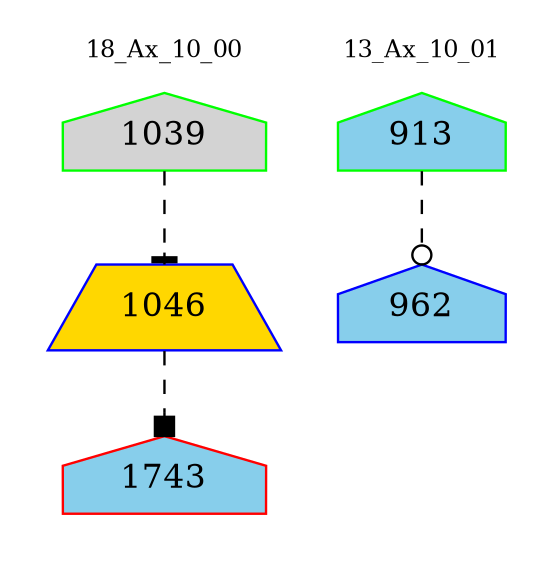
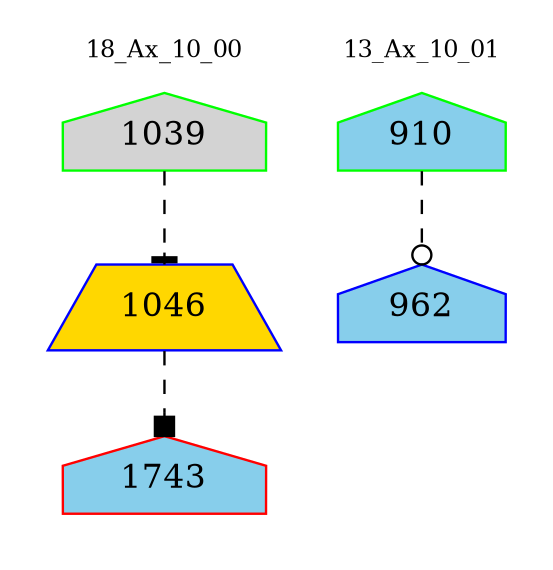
(422, 136) -> (422, 136)
